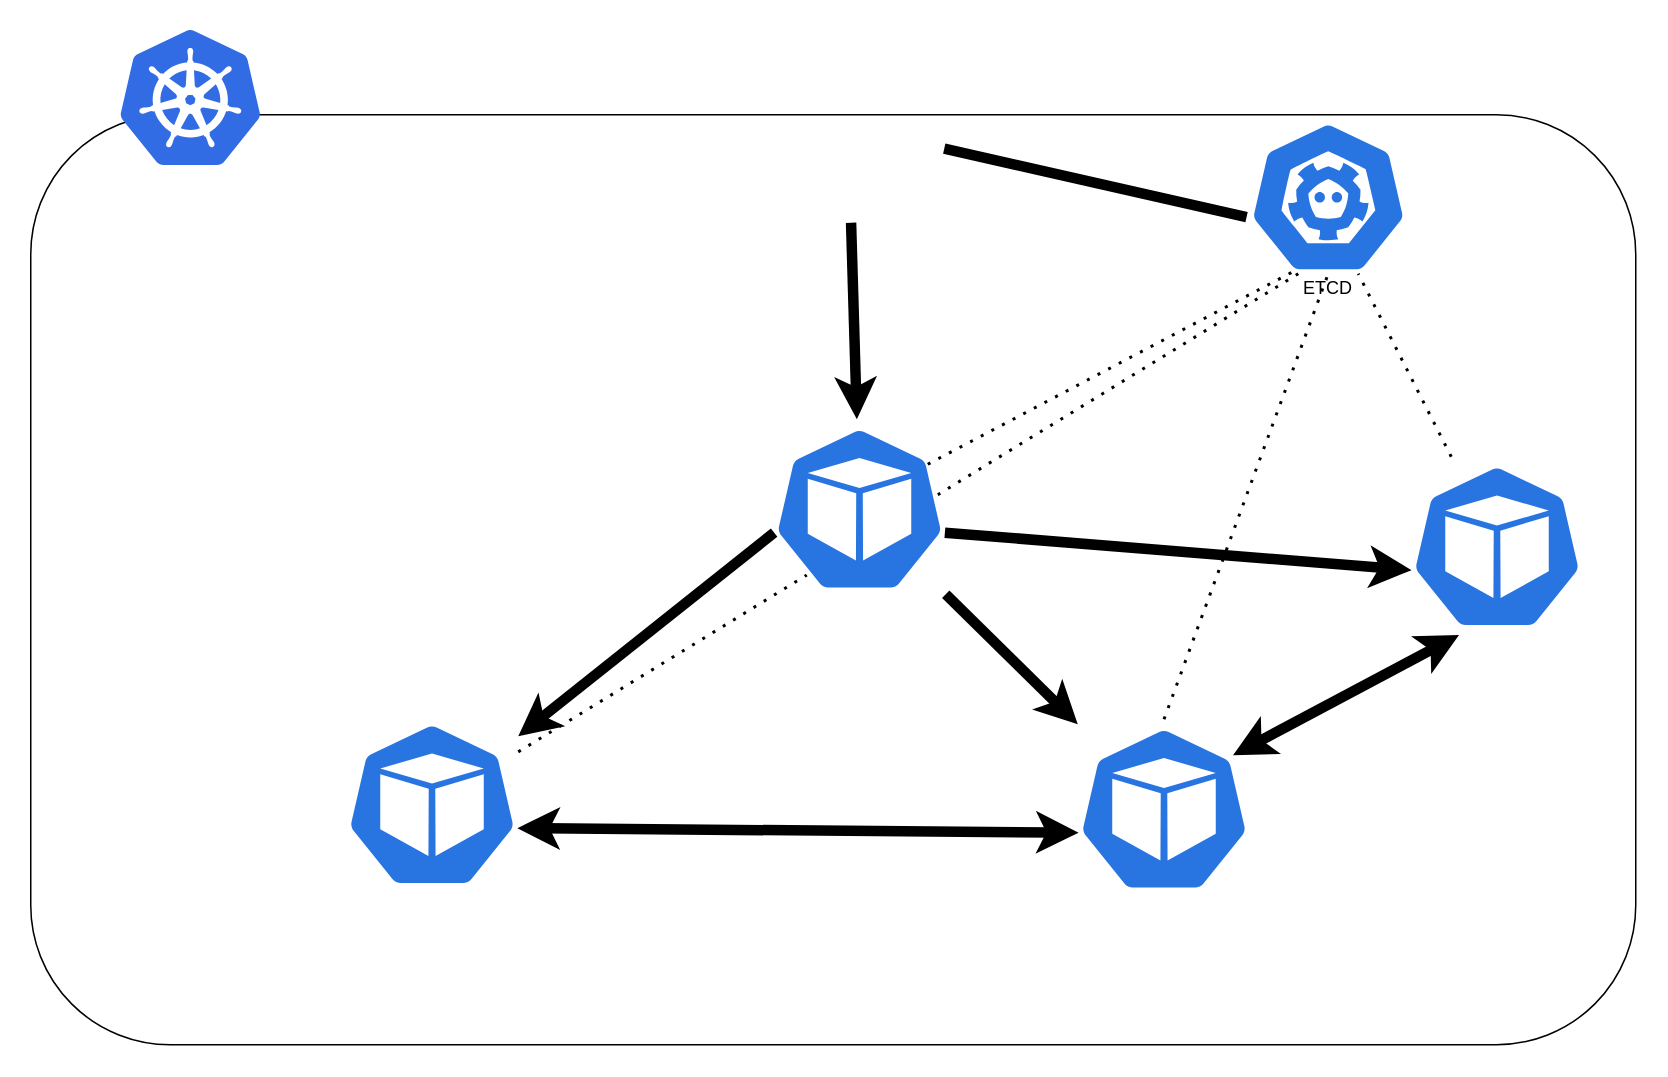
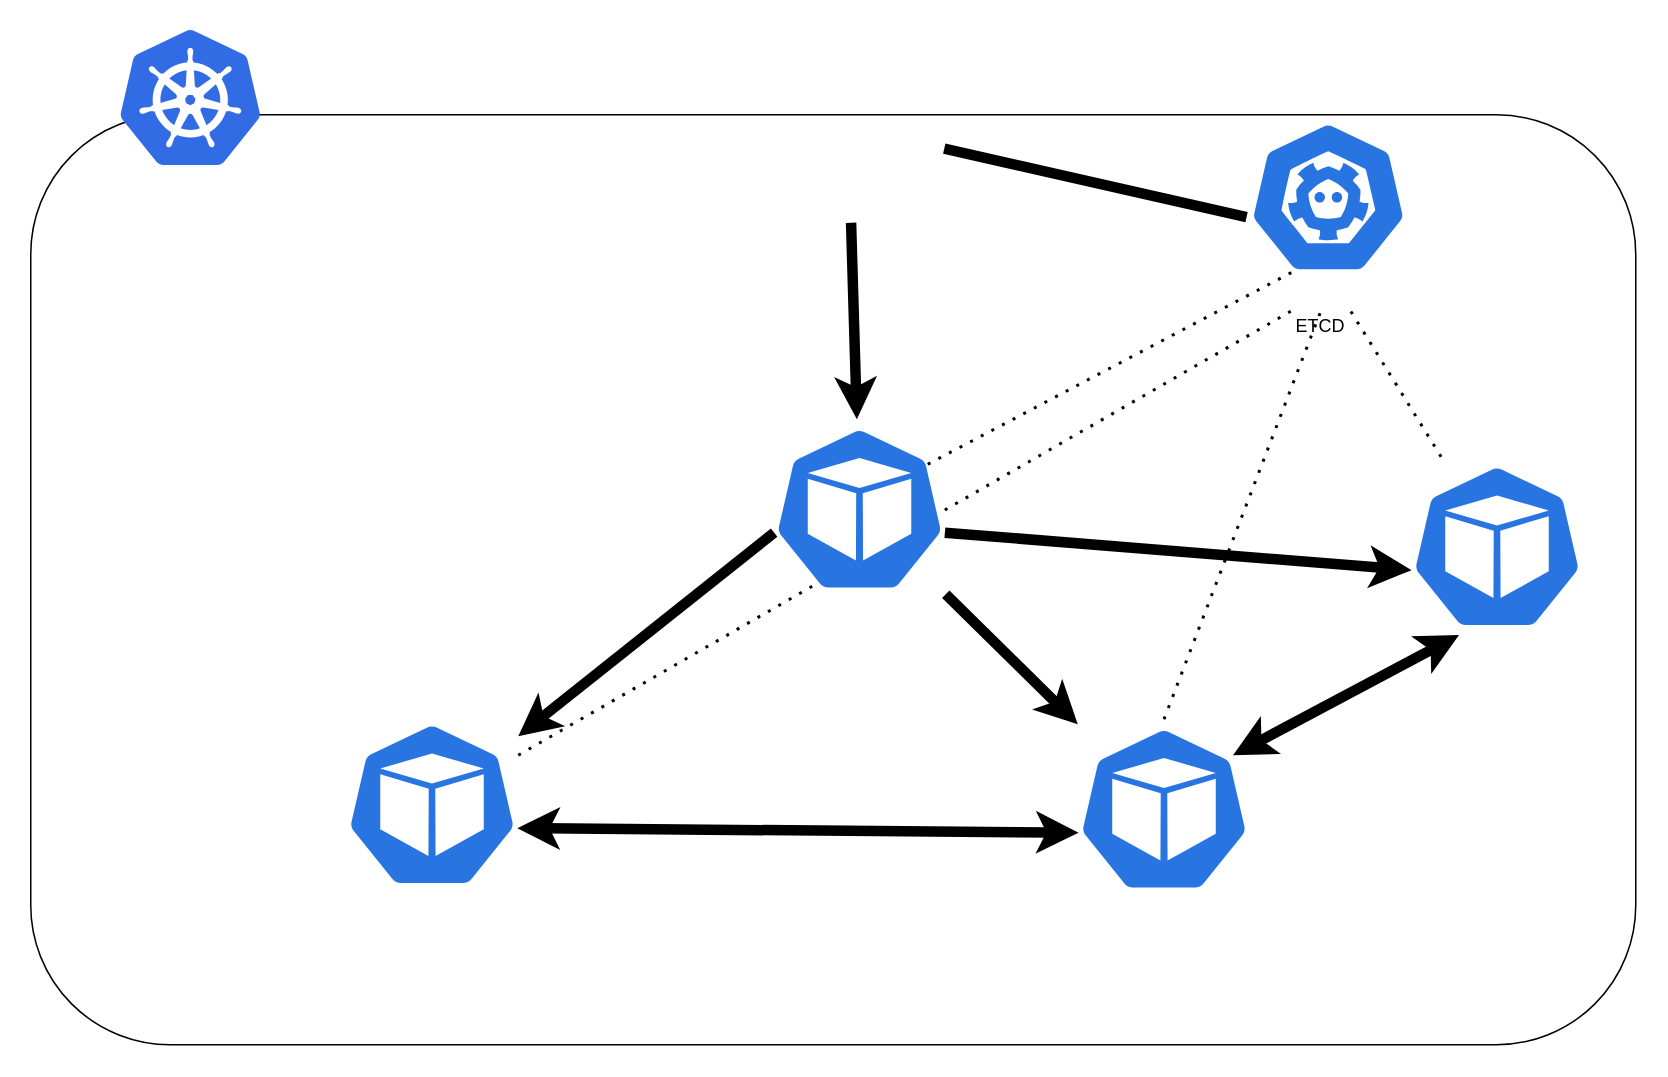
(1328, 289) -> (1321, 326)
